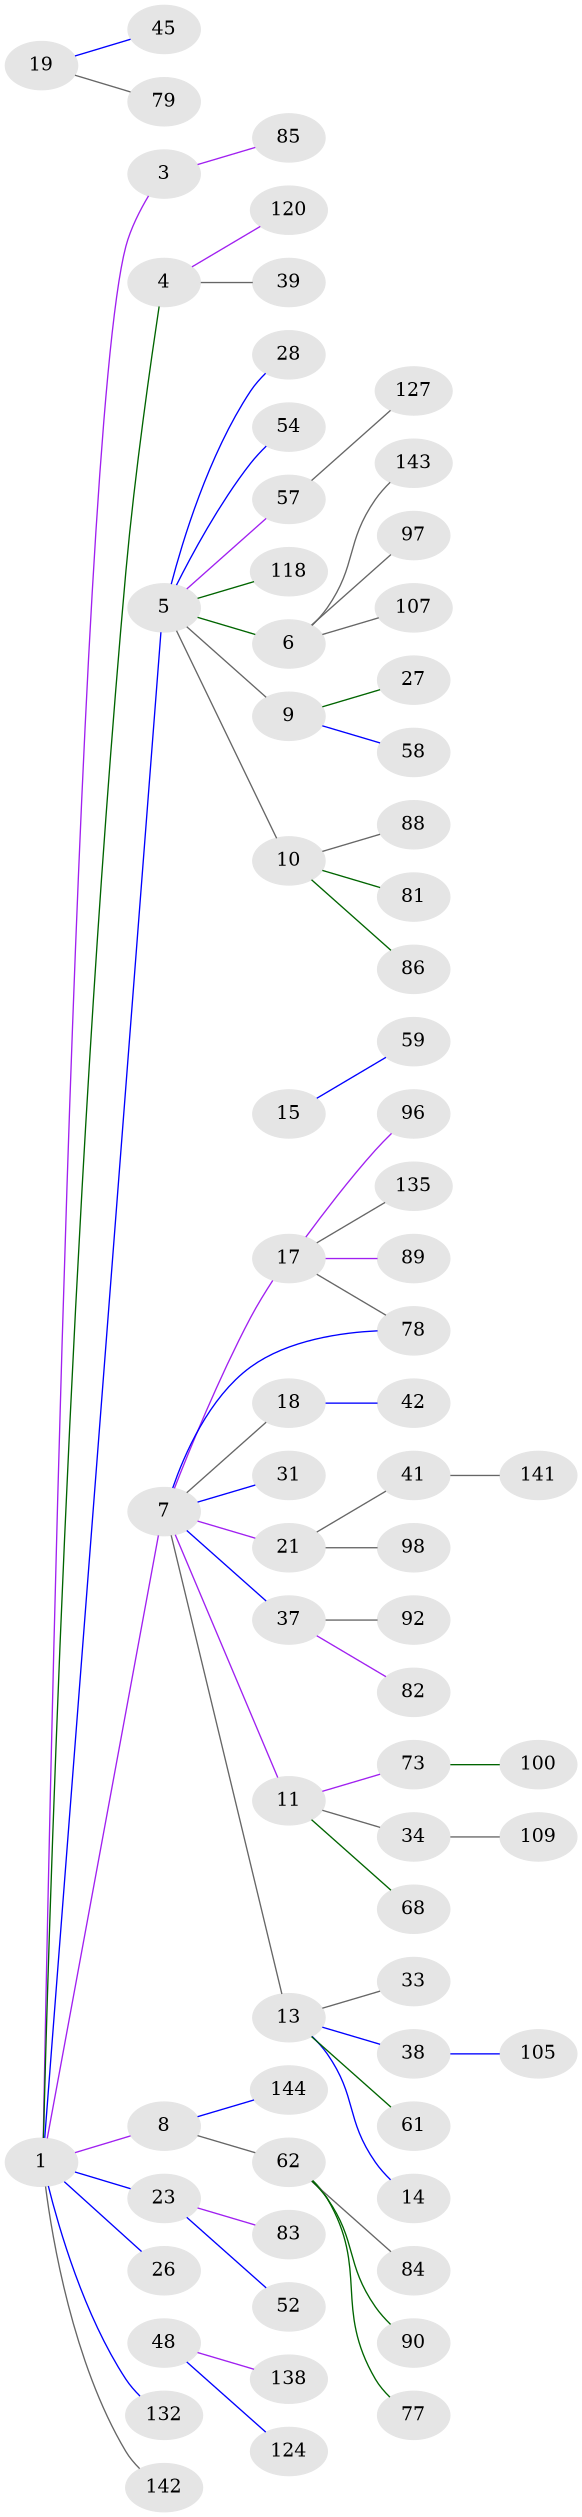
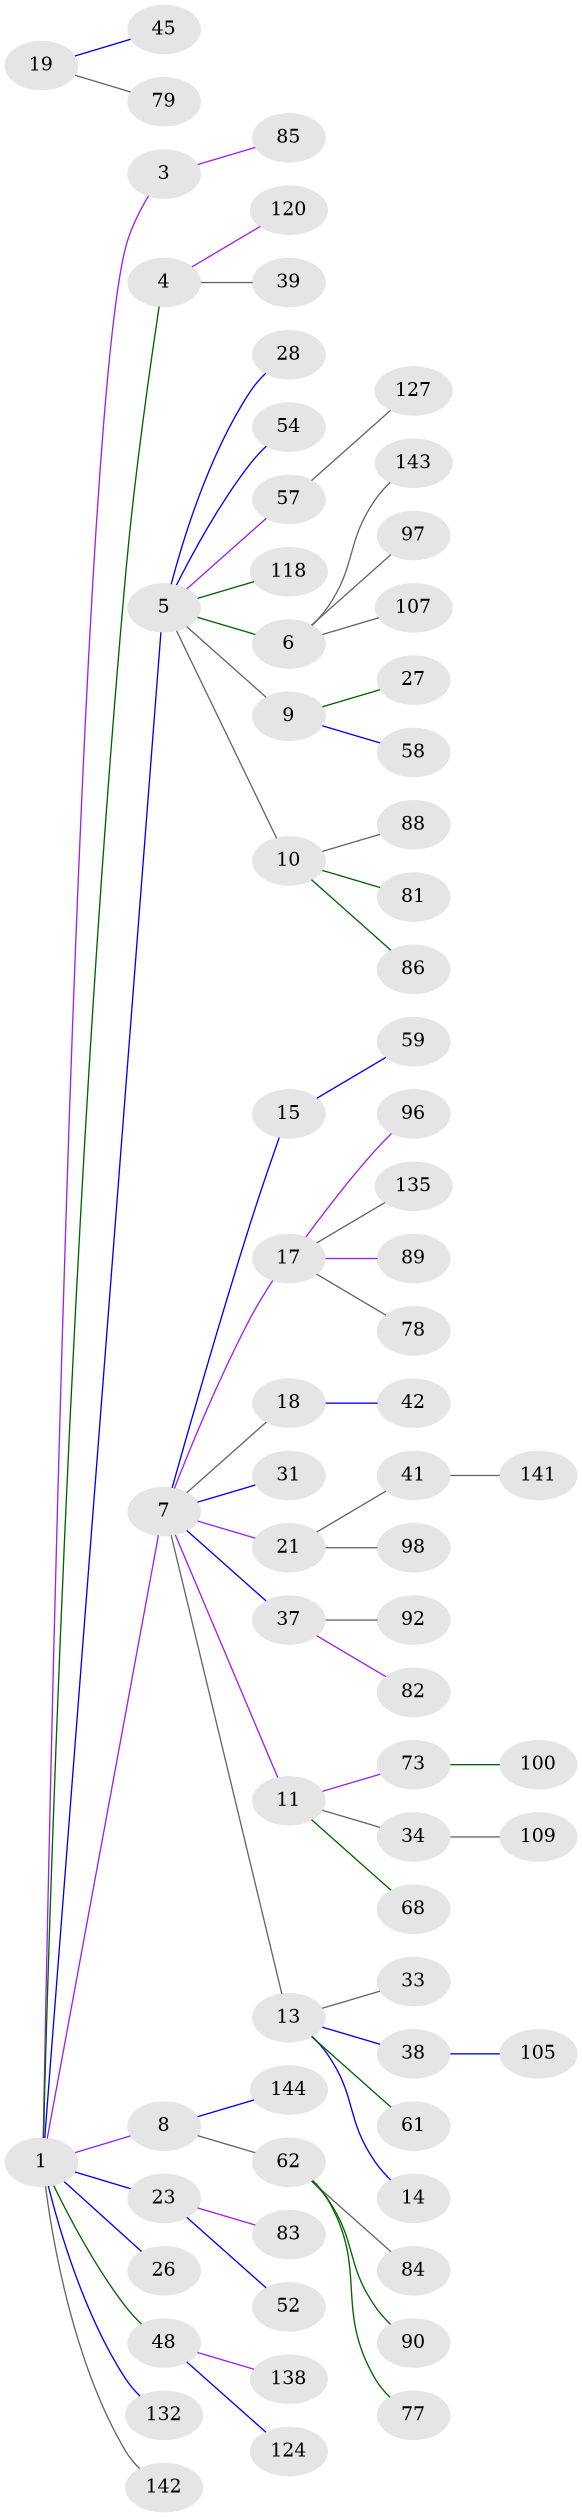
(246, 1371) -> (223, 1312)
none -> (93, 2258)
